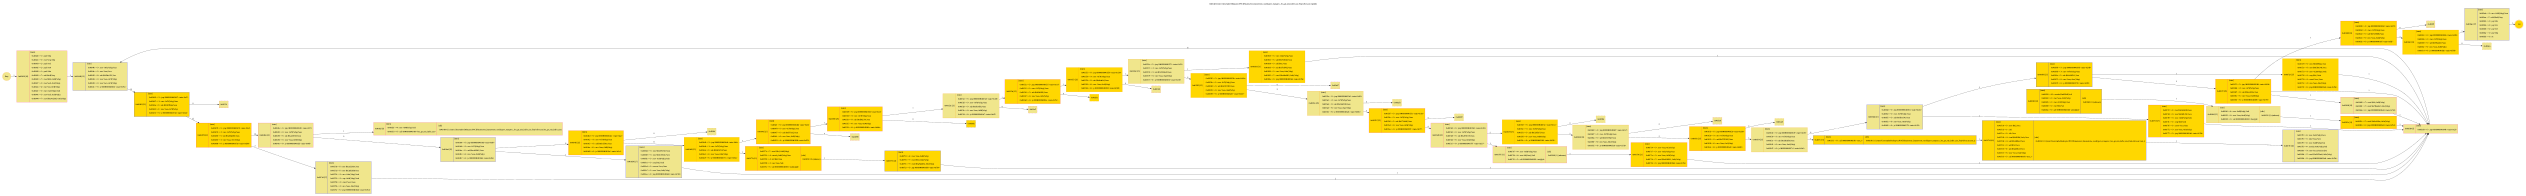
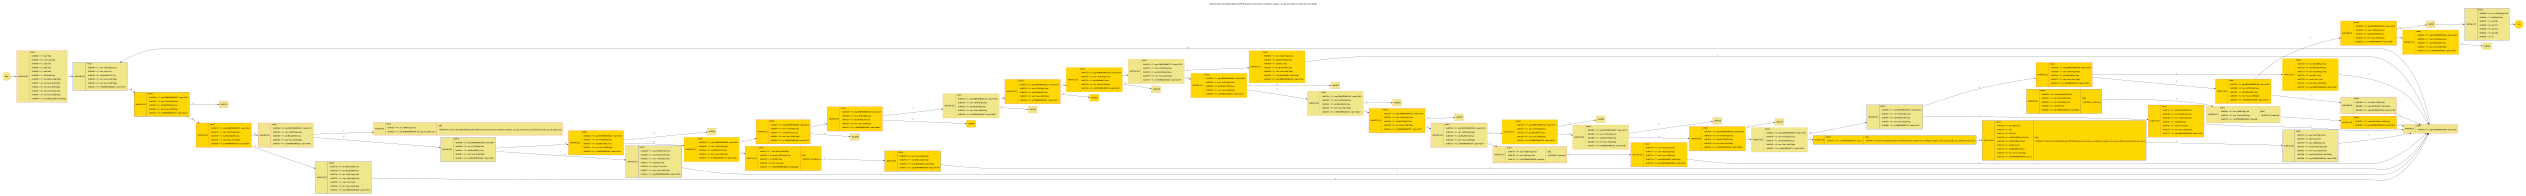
(2461, 33) -> (2449, 24)
(2064, 75) -> (2064, 75)
(2355, 92) -> (2374, 139)
